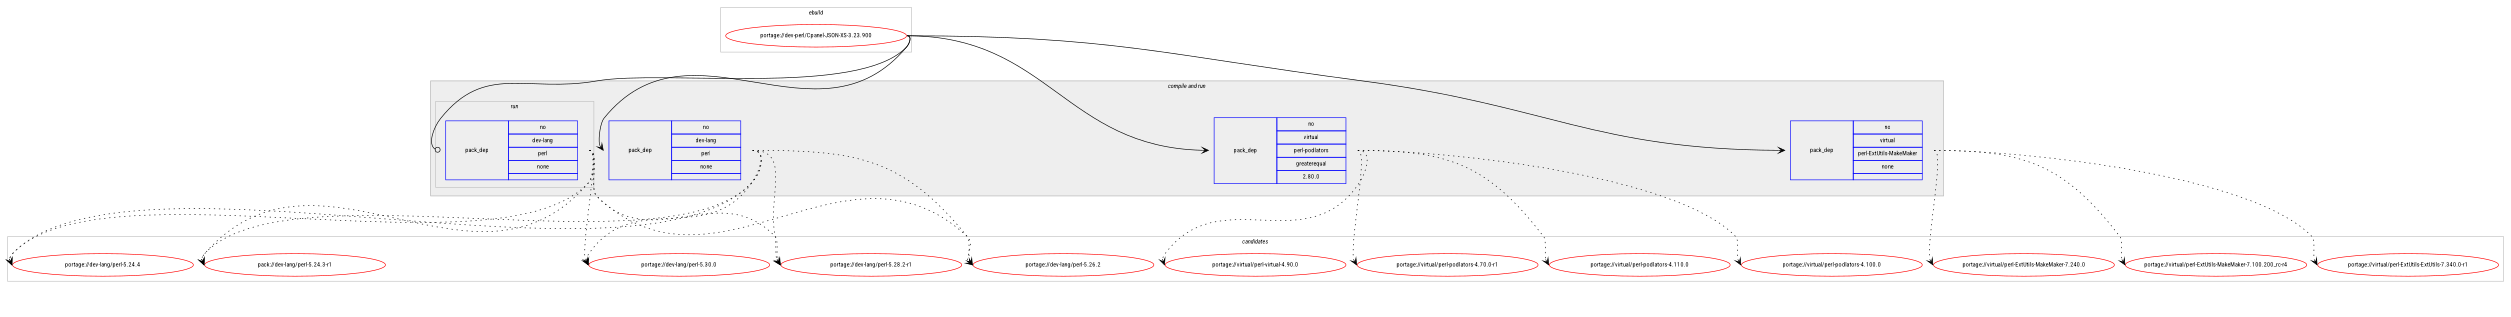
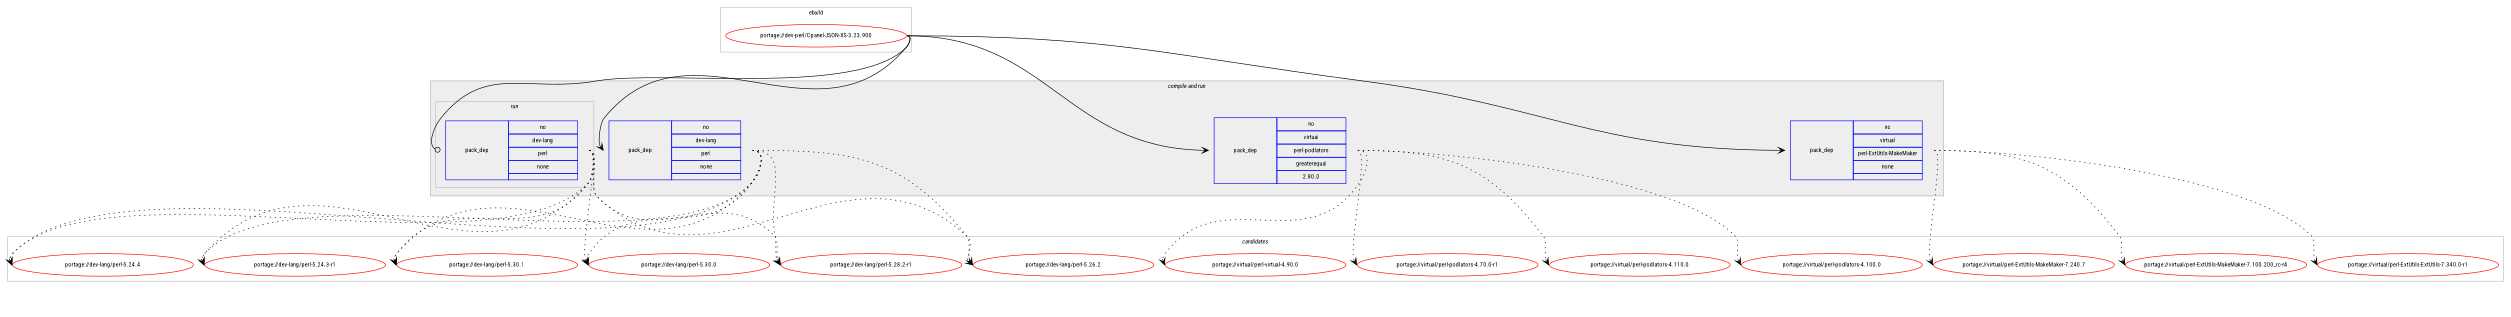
(295, 265) -> (295, 265)
none -> (487, 265)
(2024, 265) -> (2024, 265)
